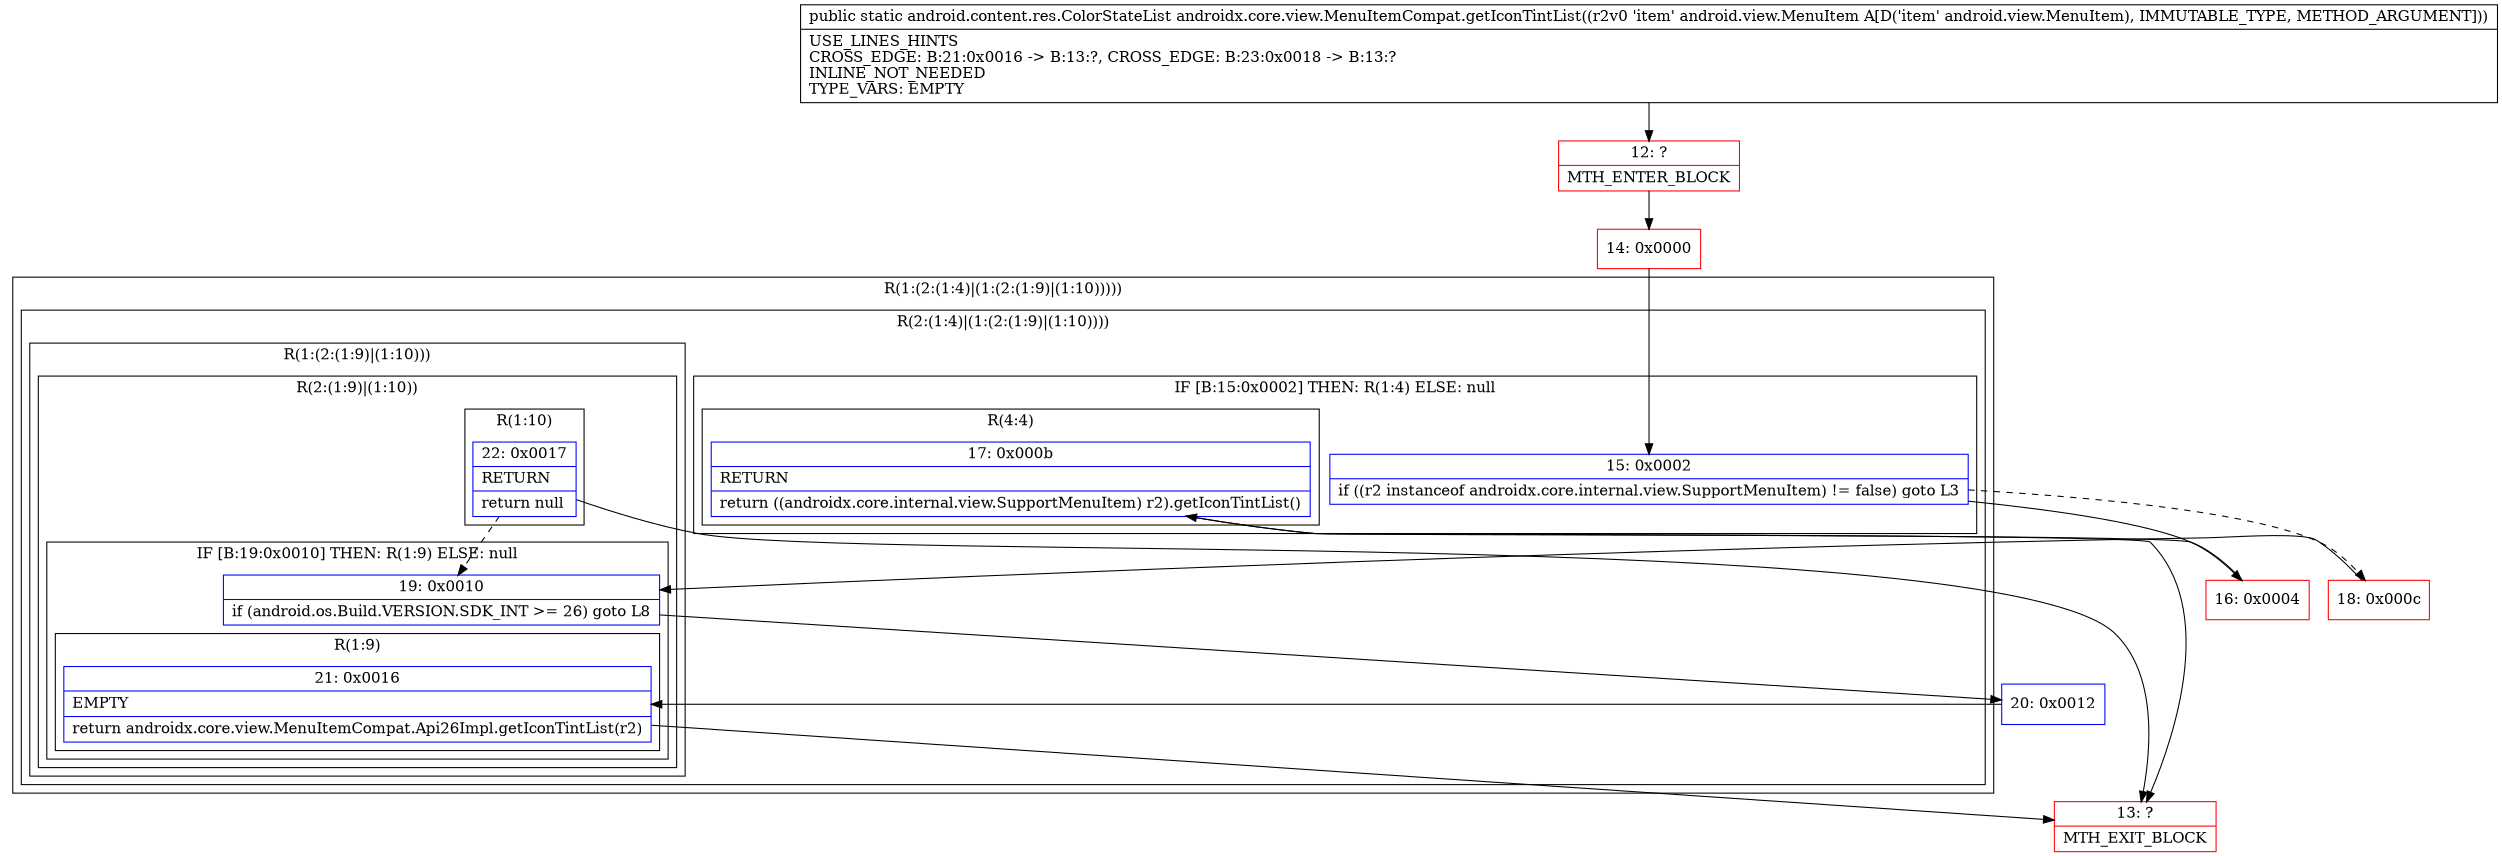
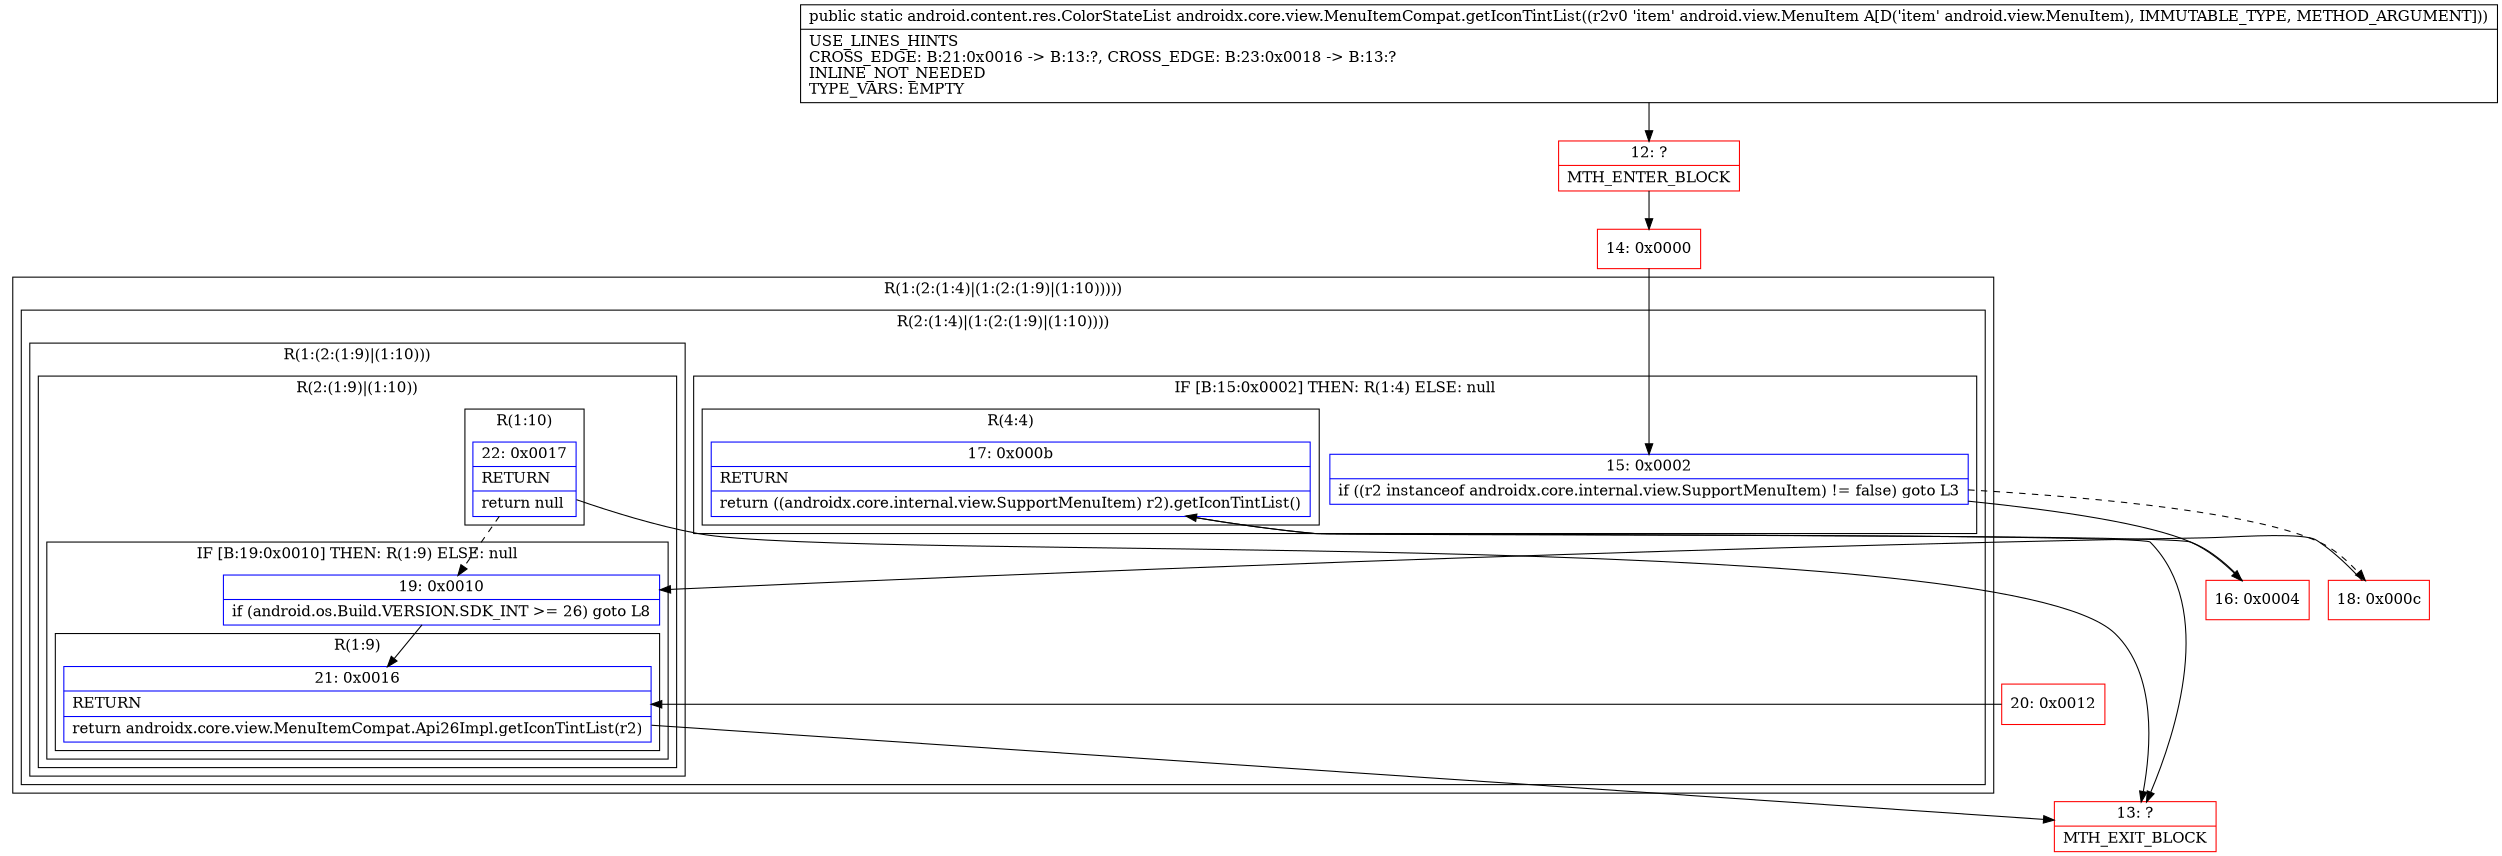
(1325, 657) -> (408, 642)
(101, 703) -> (107, 703)
(2053, 704) -> (2053, 704)
